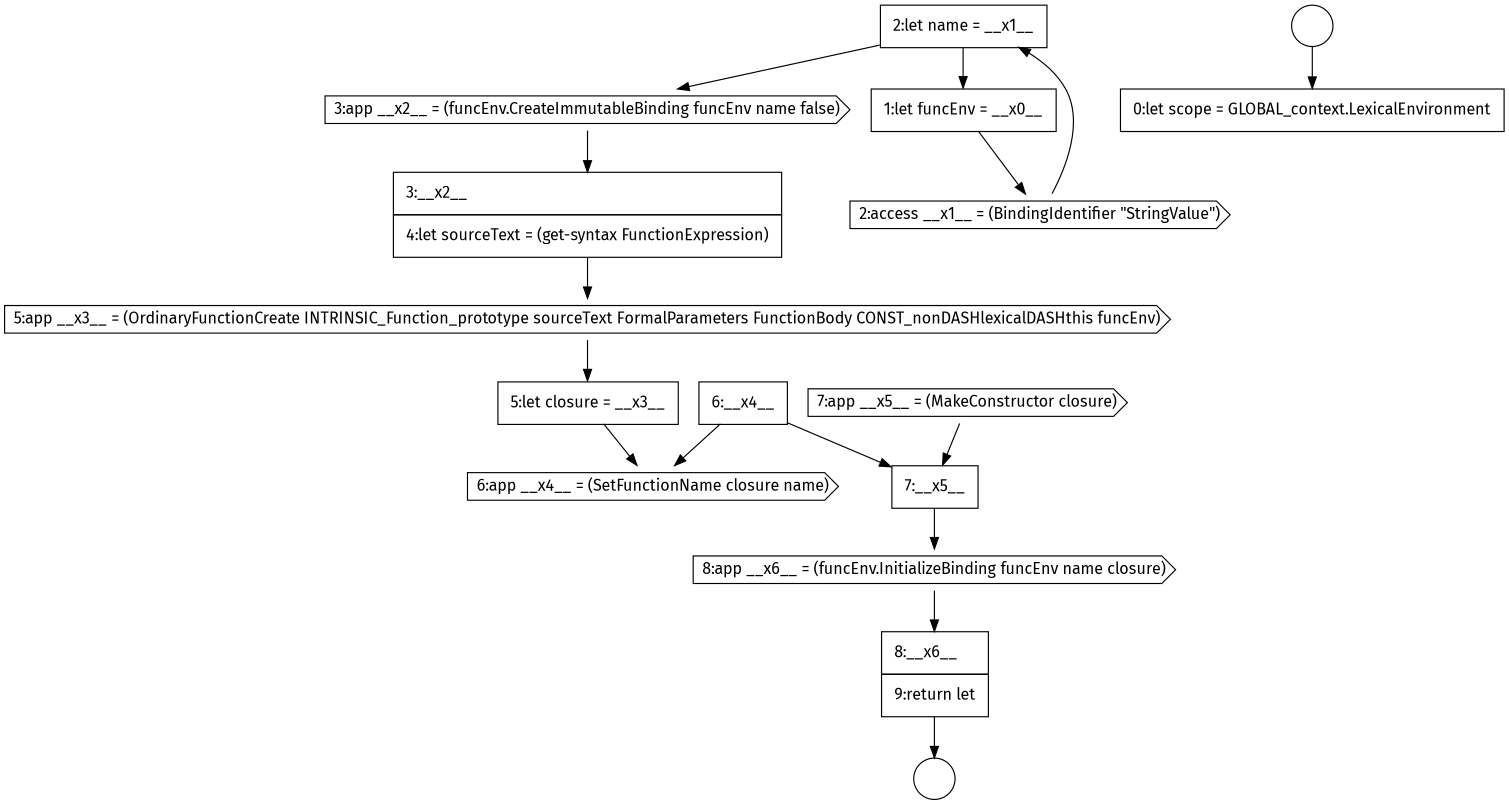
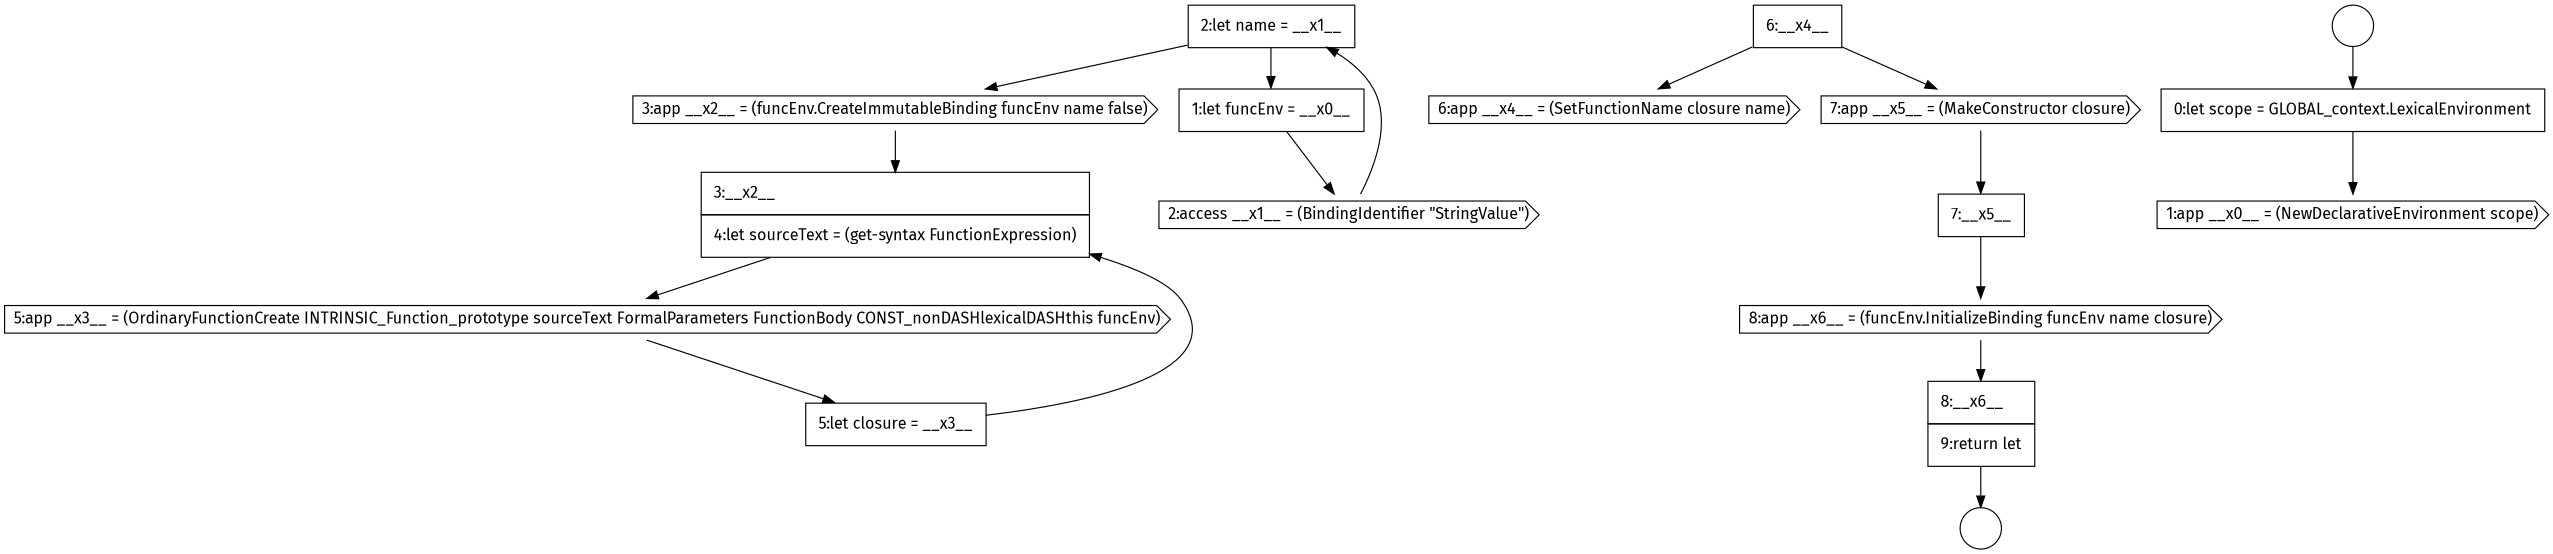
none -> (2353, 215)
(617, 440) -> (1159, 371)
(834, 442) -> (1884, 65)
